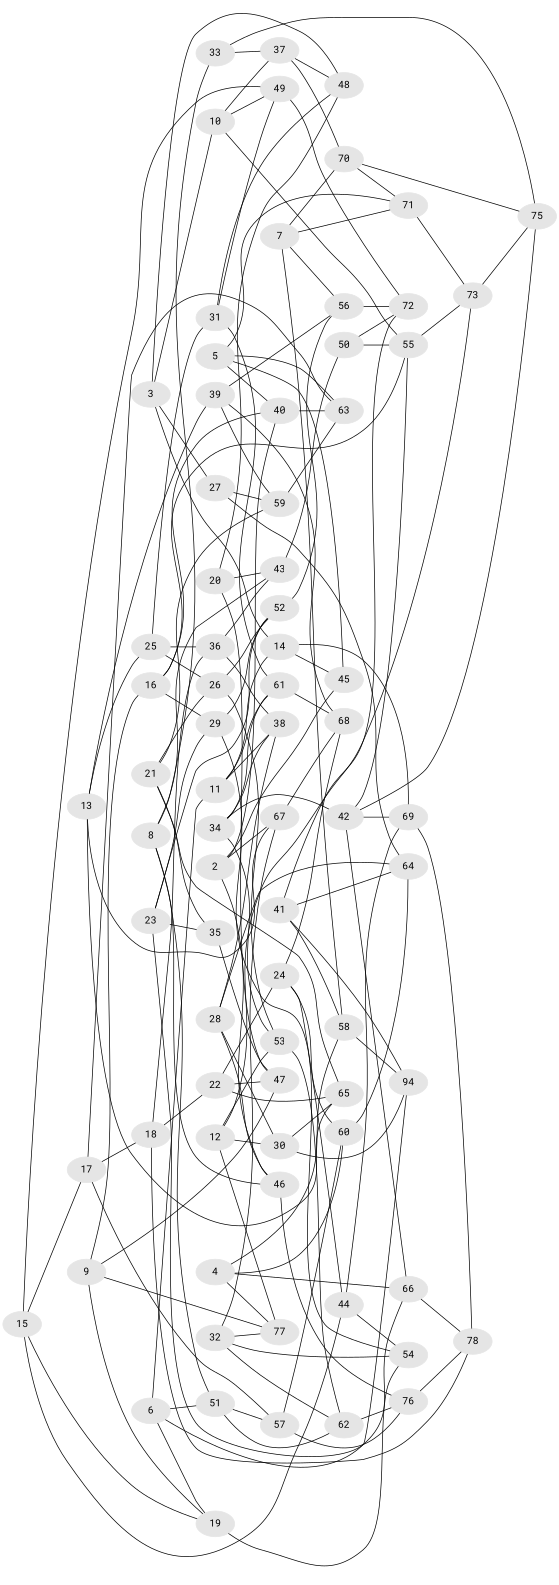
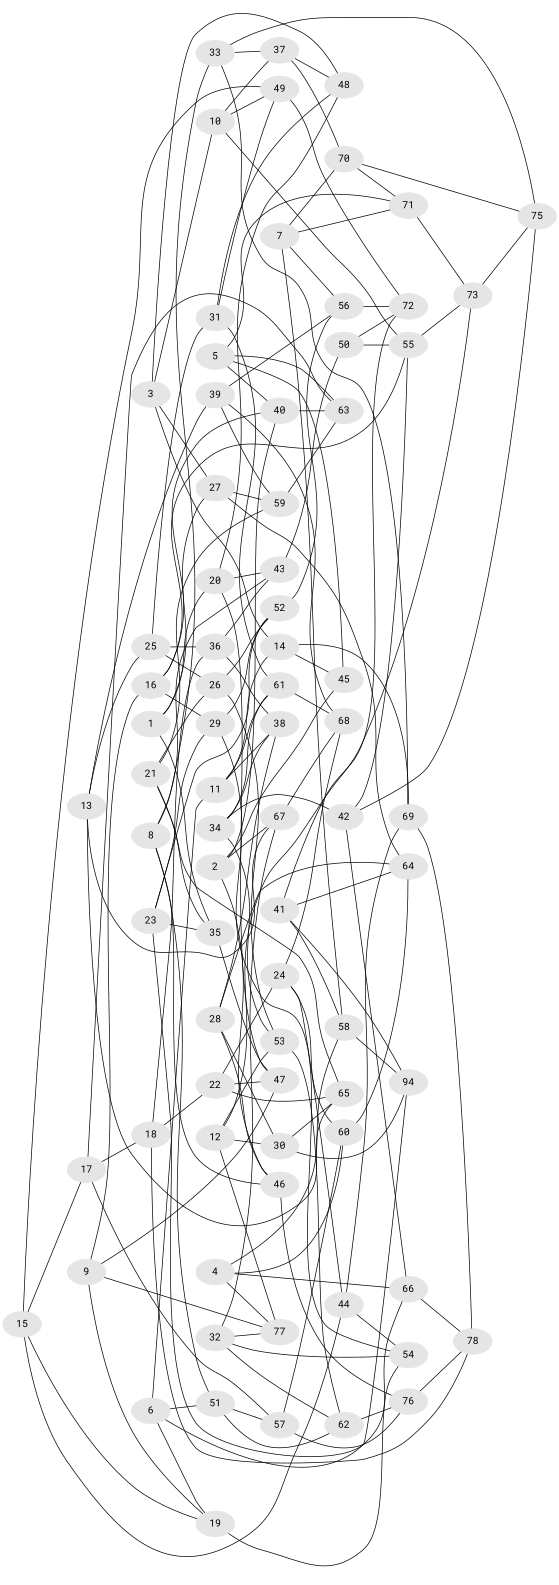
none -> (151, 724)
(376, 817) -> (363, 391)
